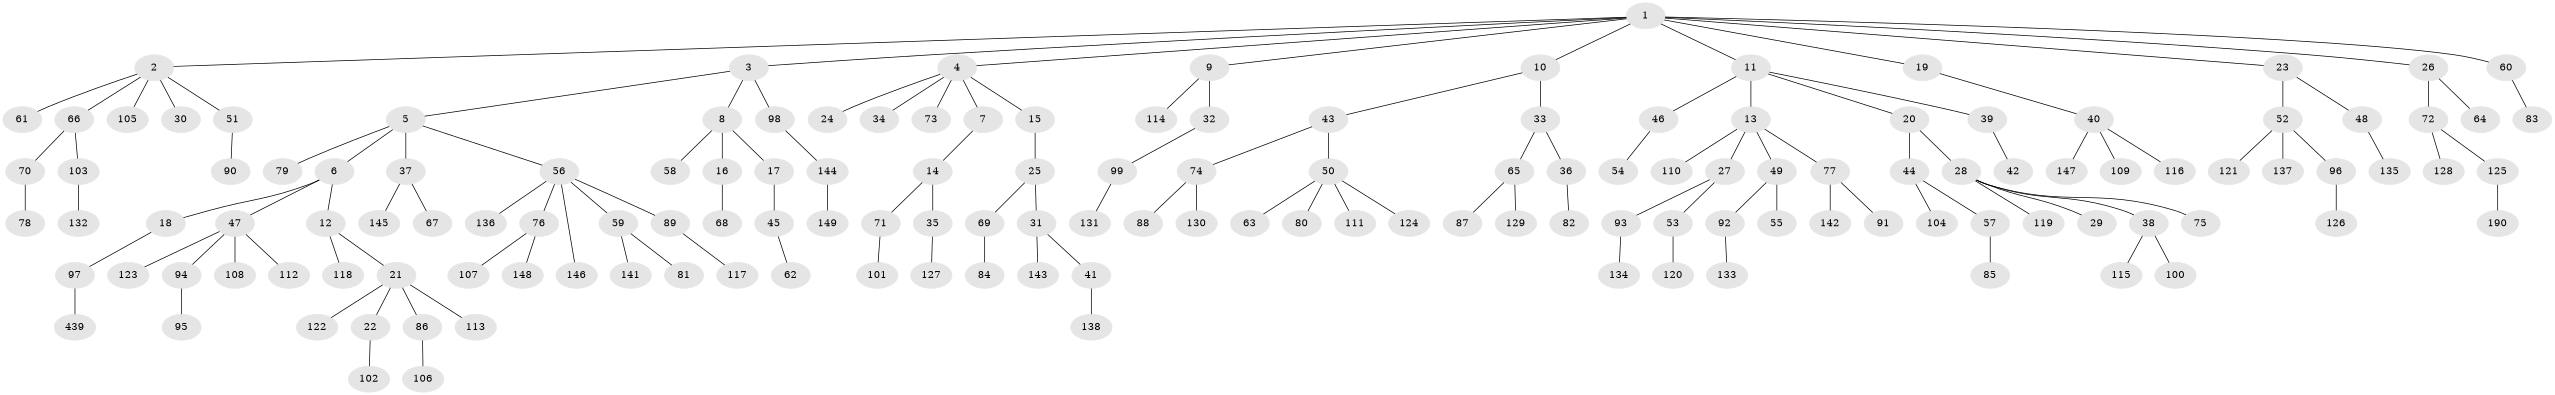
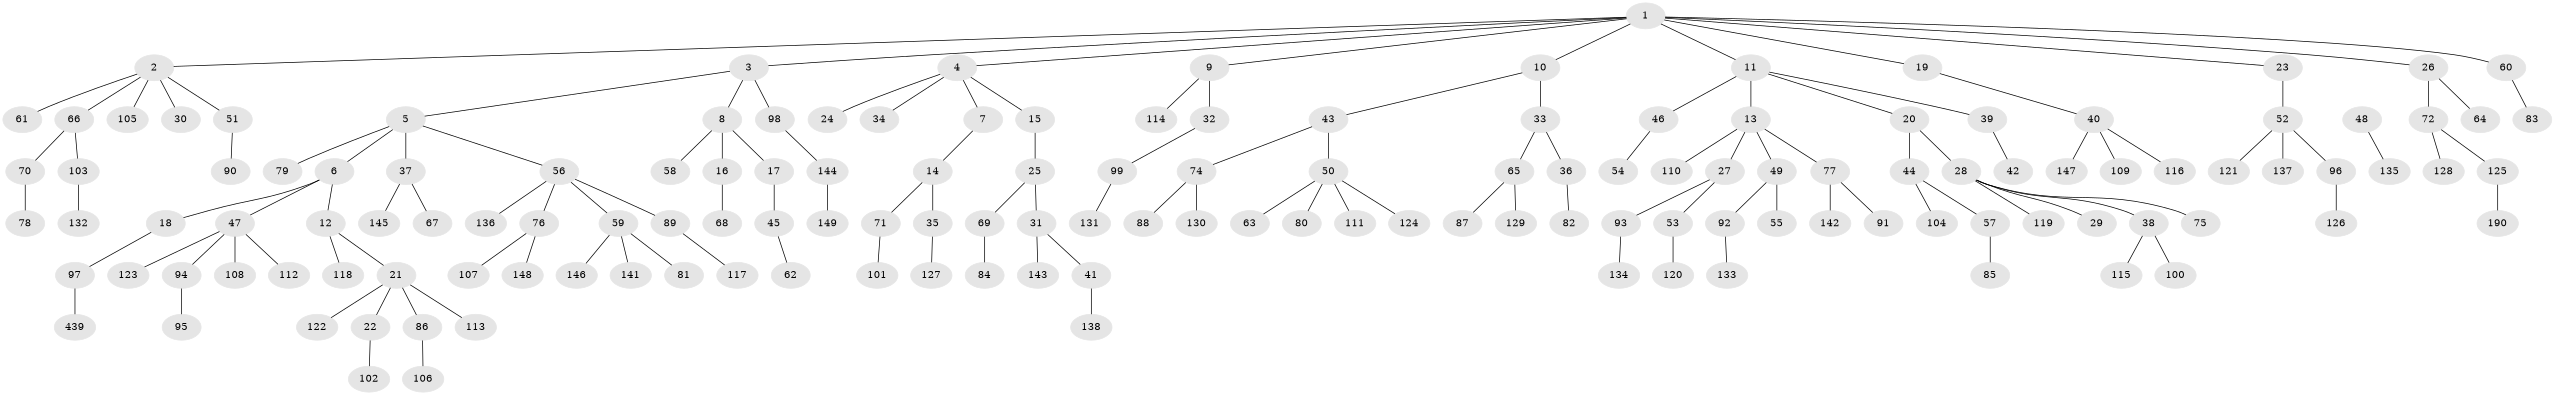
(2323, 94) -> none
(931, 120) -> none
(568, 223) -> (598, 249)
